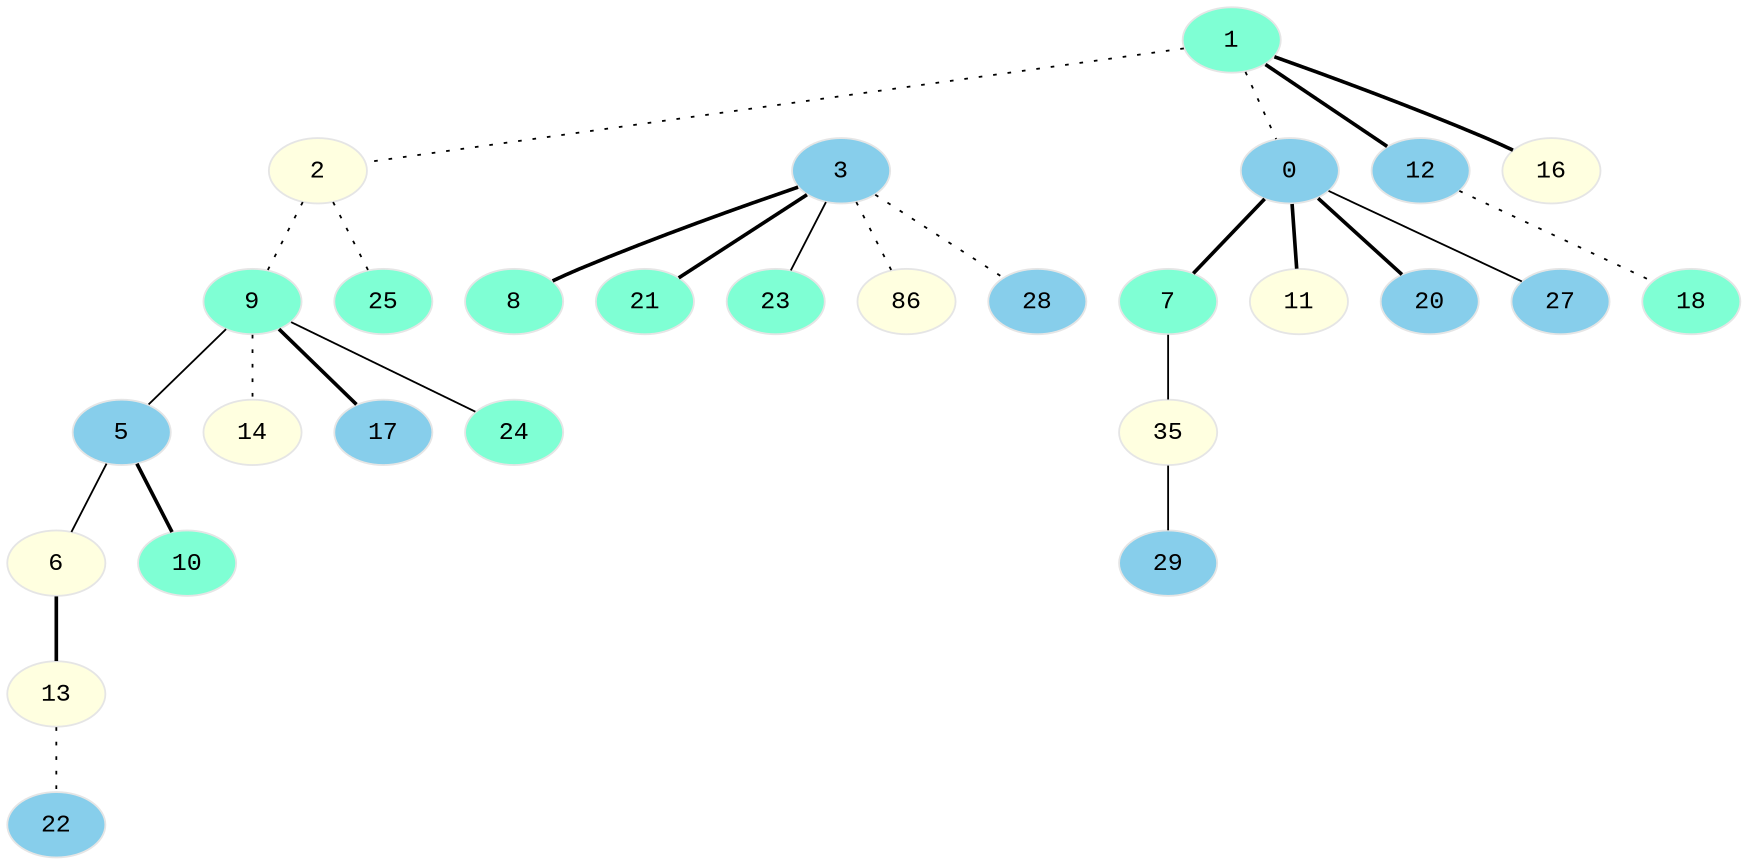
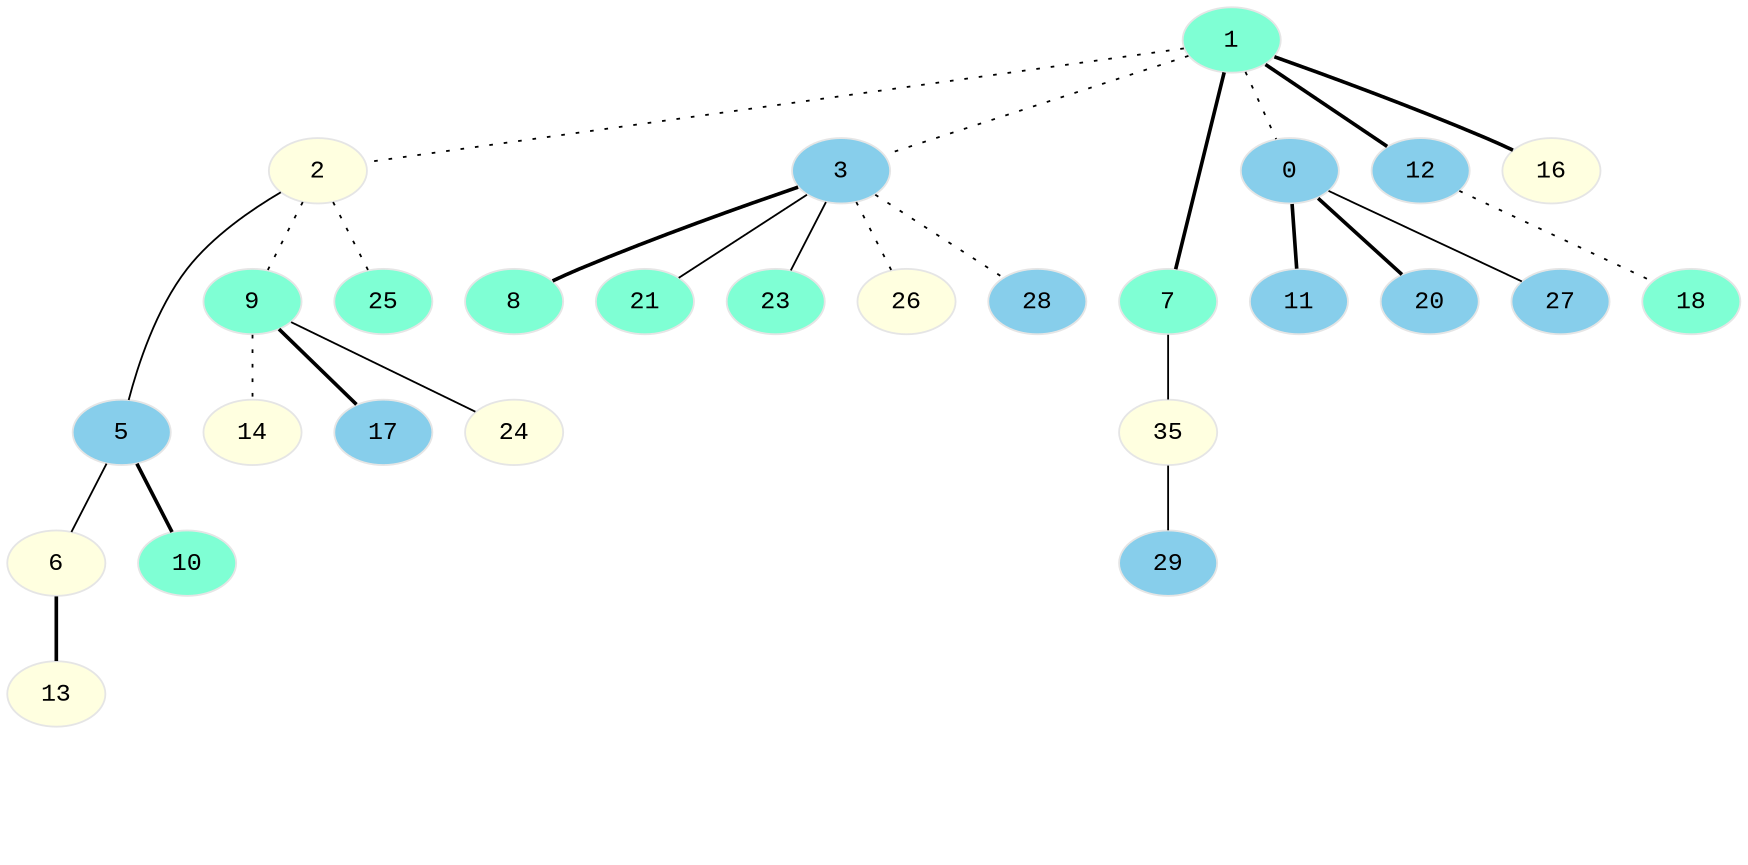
none -> (1037, 105)
(743, 236) -> (743, 236)
(1229, 236) -> (1200, 171)
(907, 302) -> (907, 302)
(1299, 302) -> (1299, 302)
(187, 367) -> (181, 278)
(514, 432) -> (514, 432)
(56, 825) -> none
